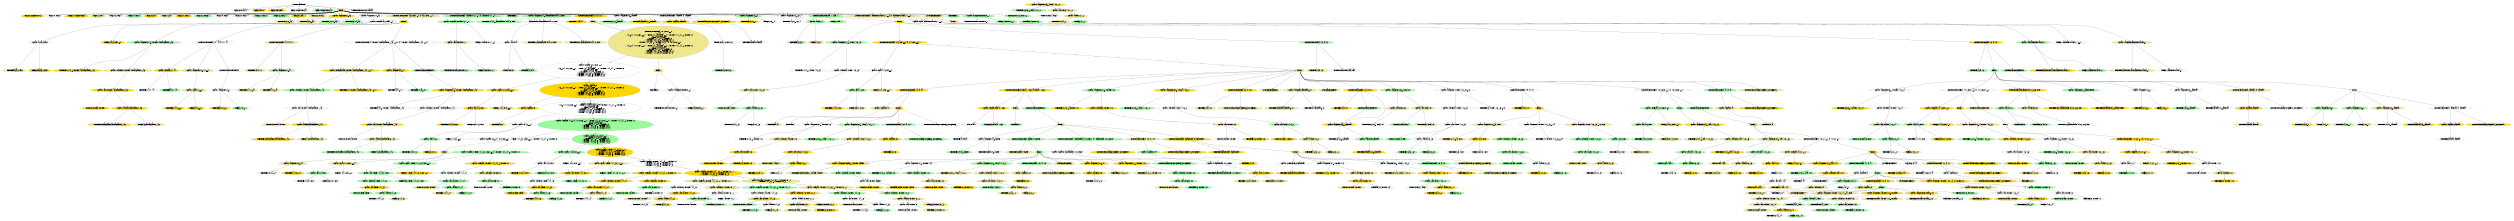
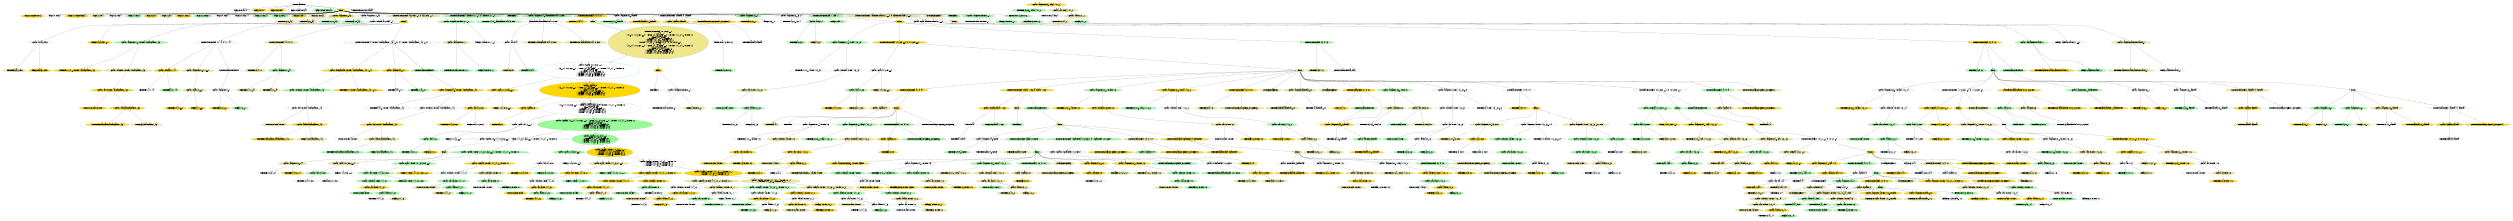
(1341, 108) -> (1341, 108)
